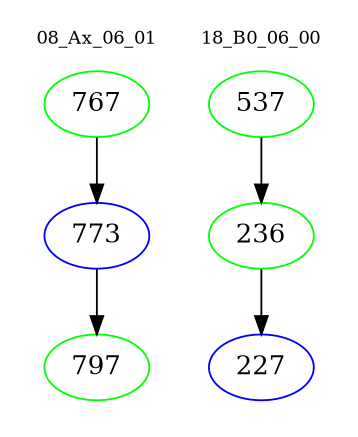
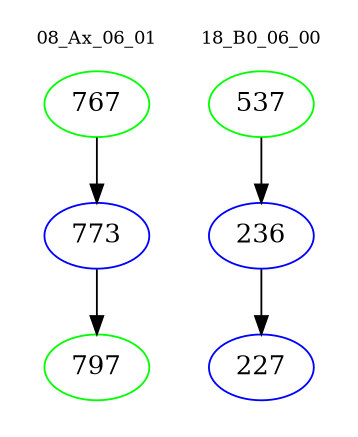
(261, 236) -> (261, 236)
